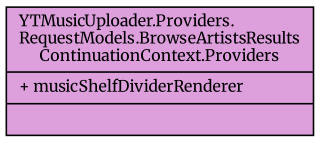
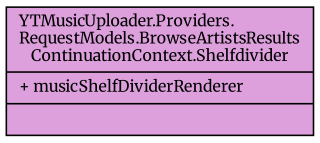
(160, 56) -> (160, 56)
